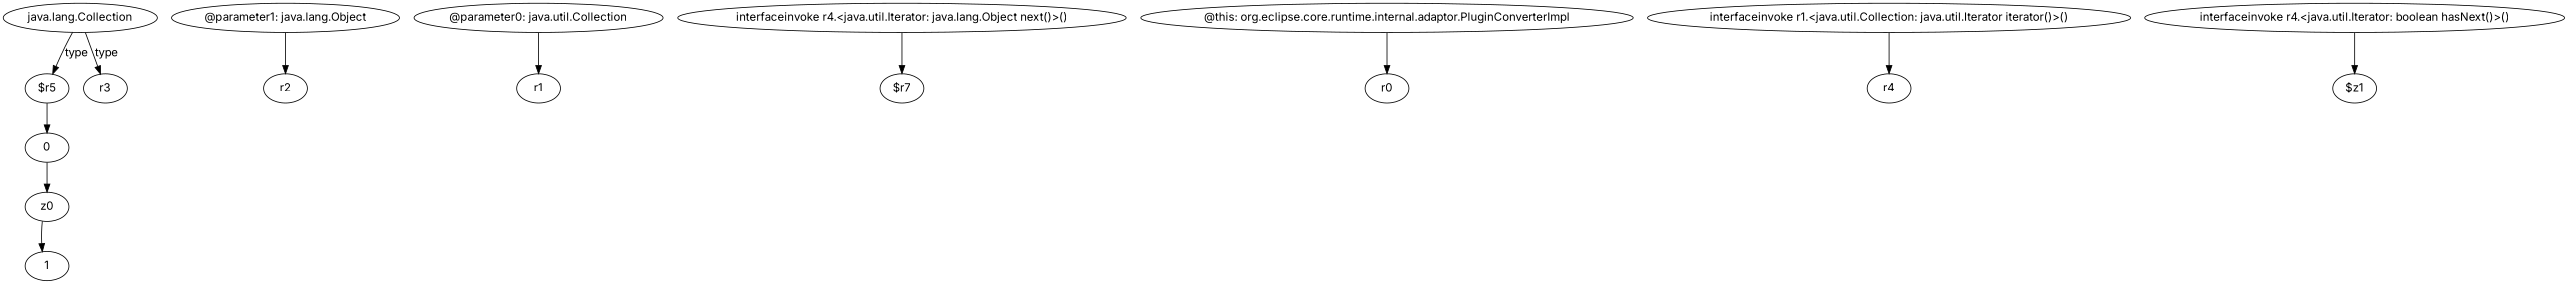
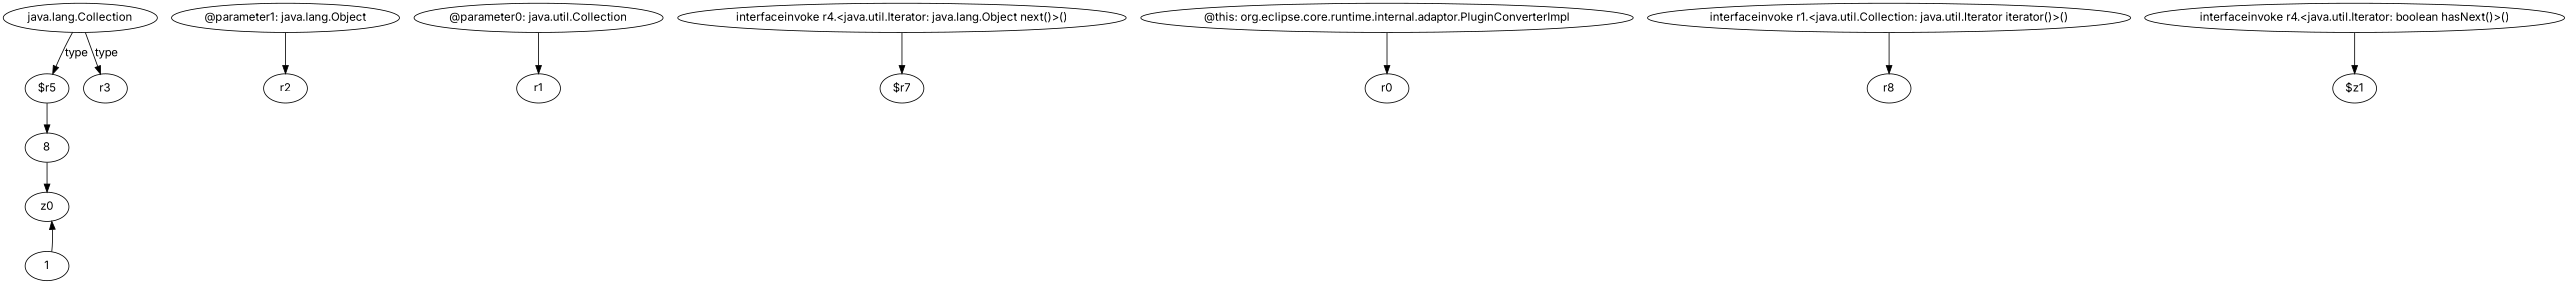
(1889, 88) -> (1889, 88)
(47, 148) -> (47, 148)
(42, 232) -> (52, 241)
